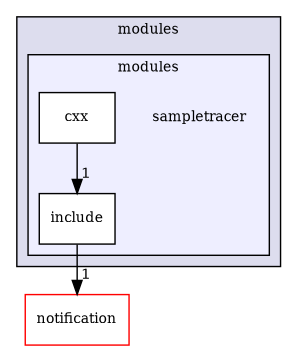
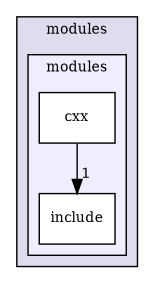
(199, 118) -> none
(77, 320) -> none
